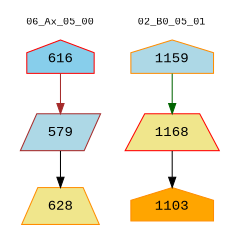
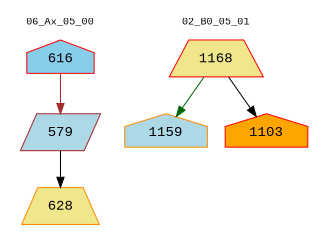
(172, 88) -> (193, 93)
(172, 206) -> (266, 132)
